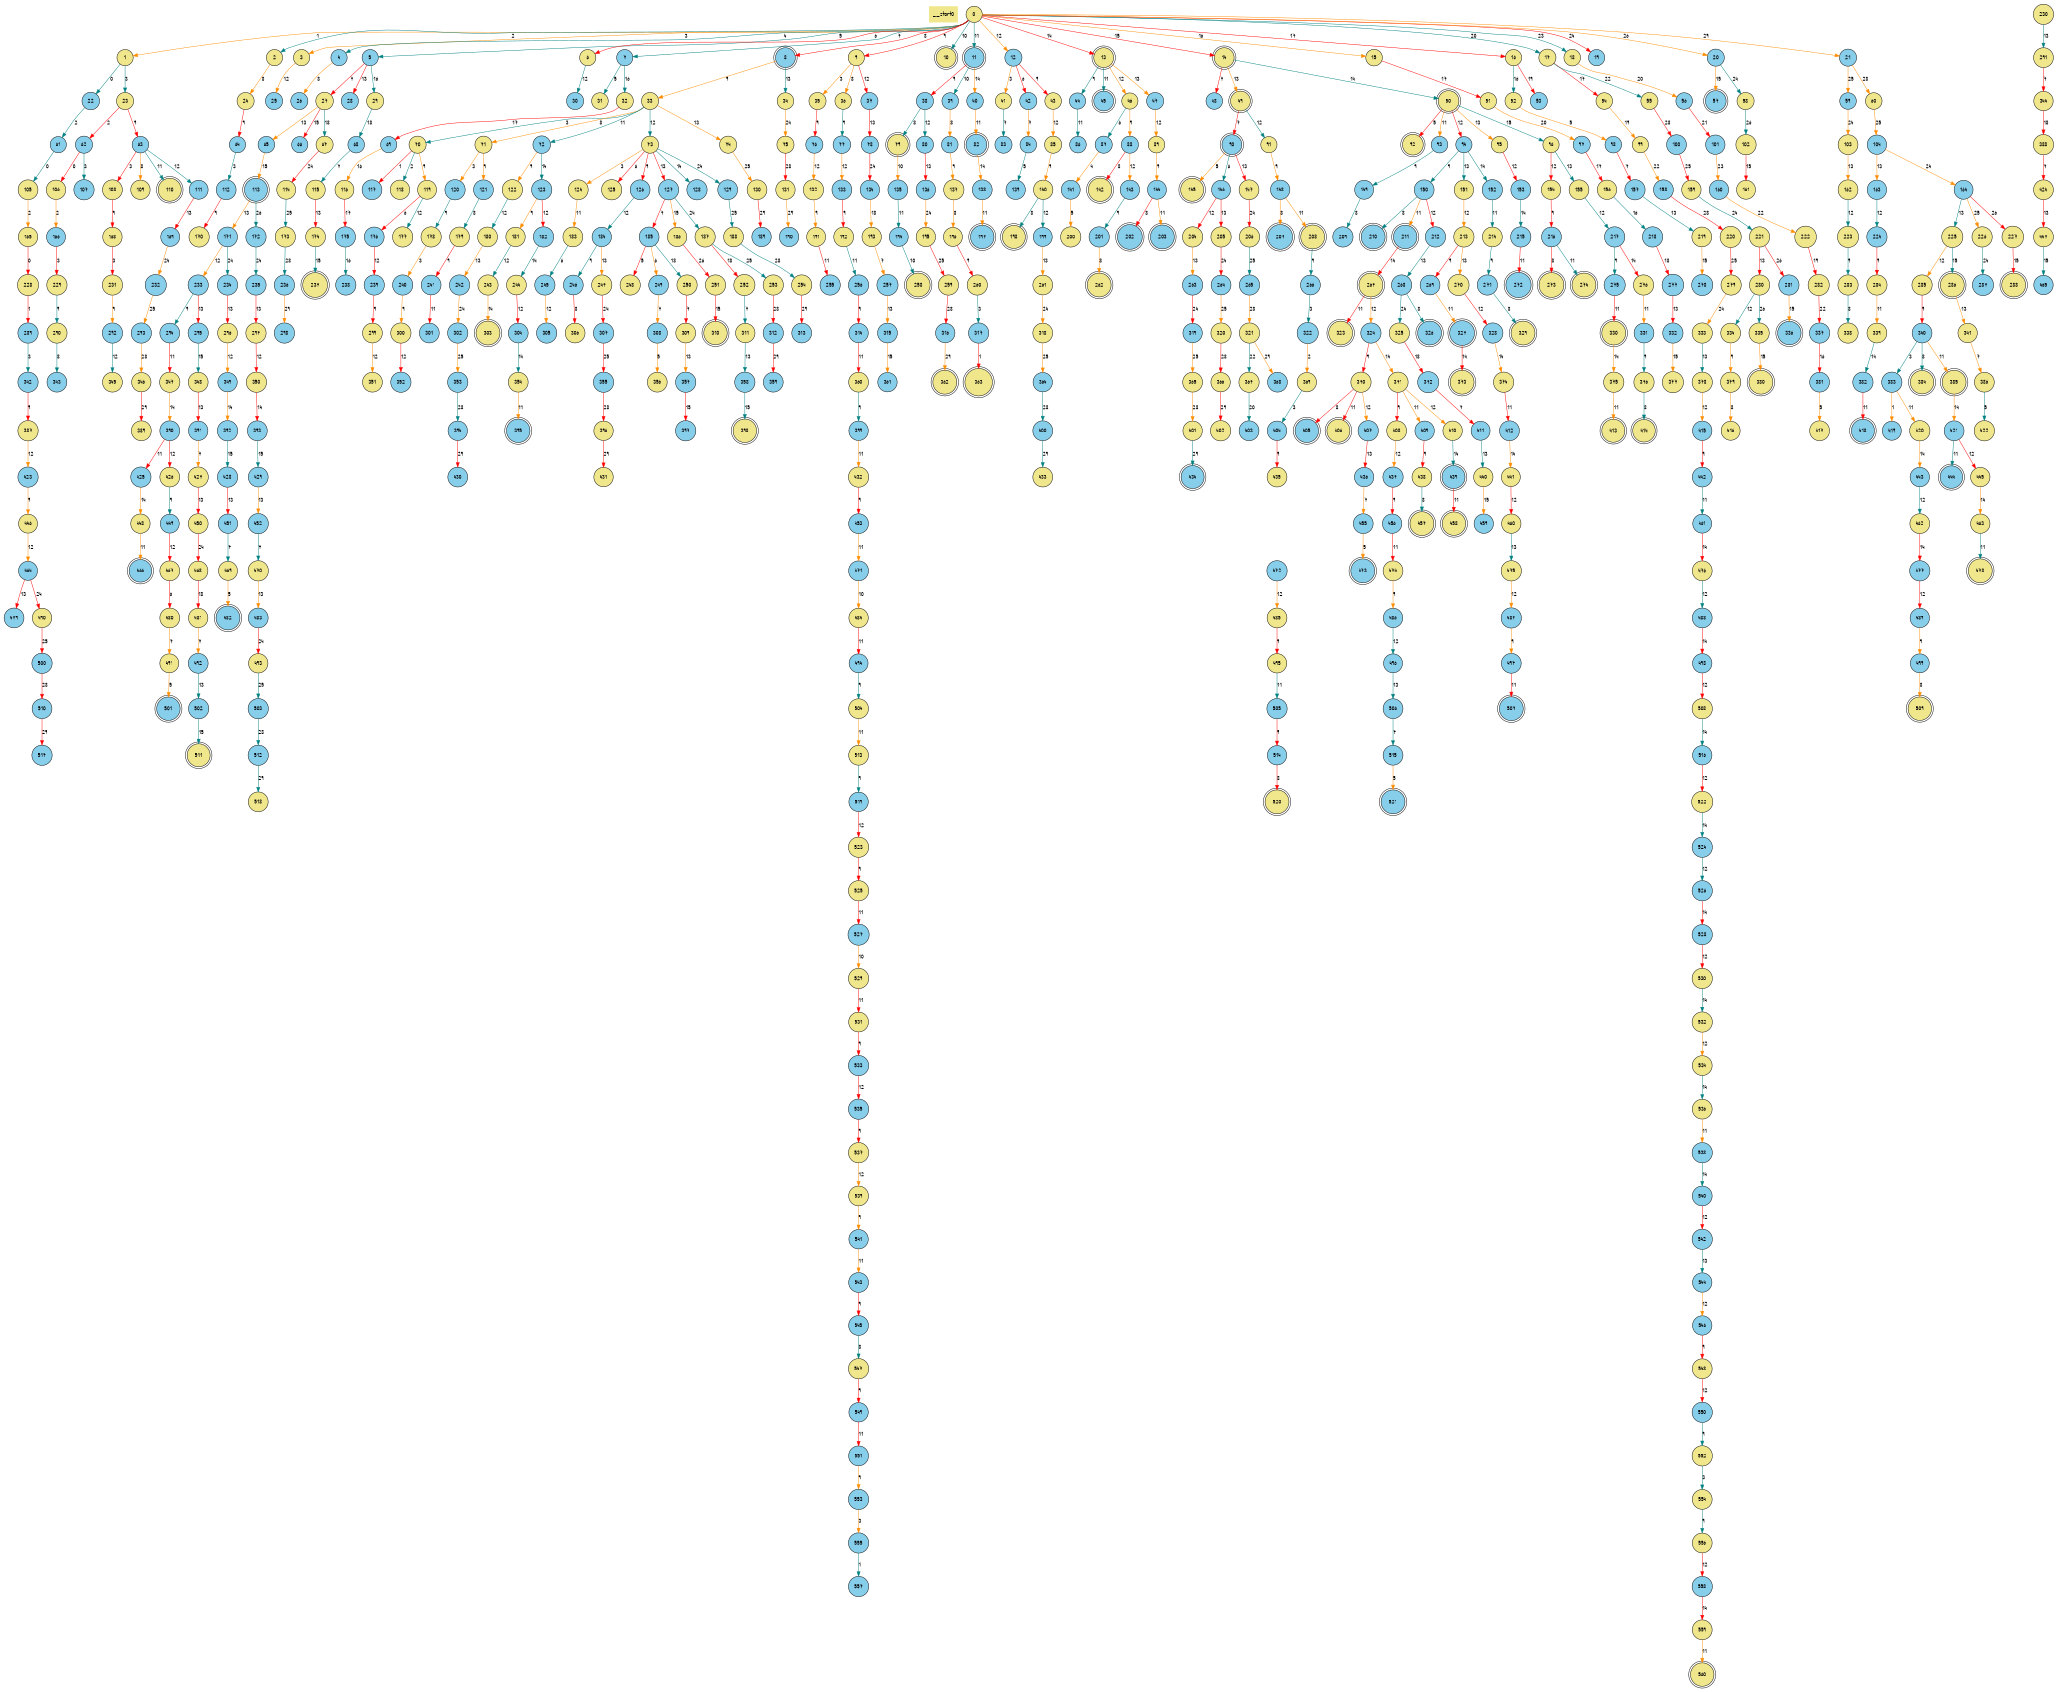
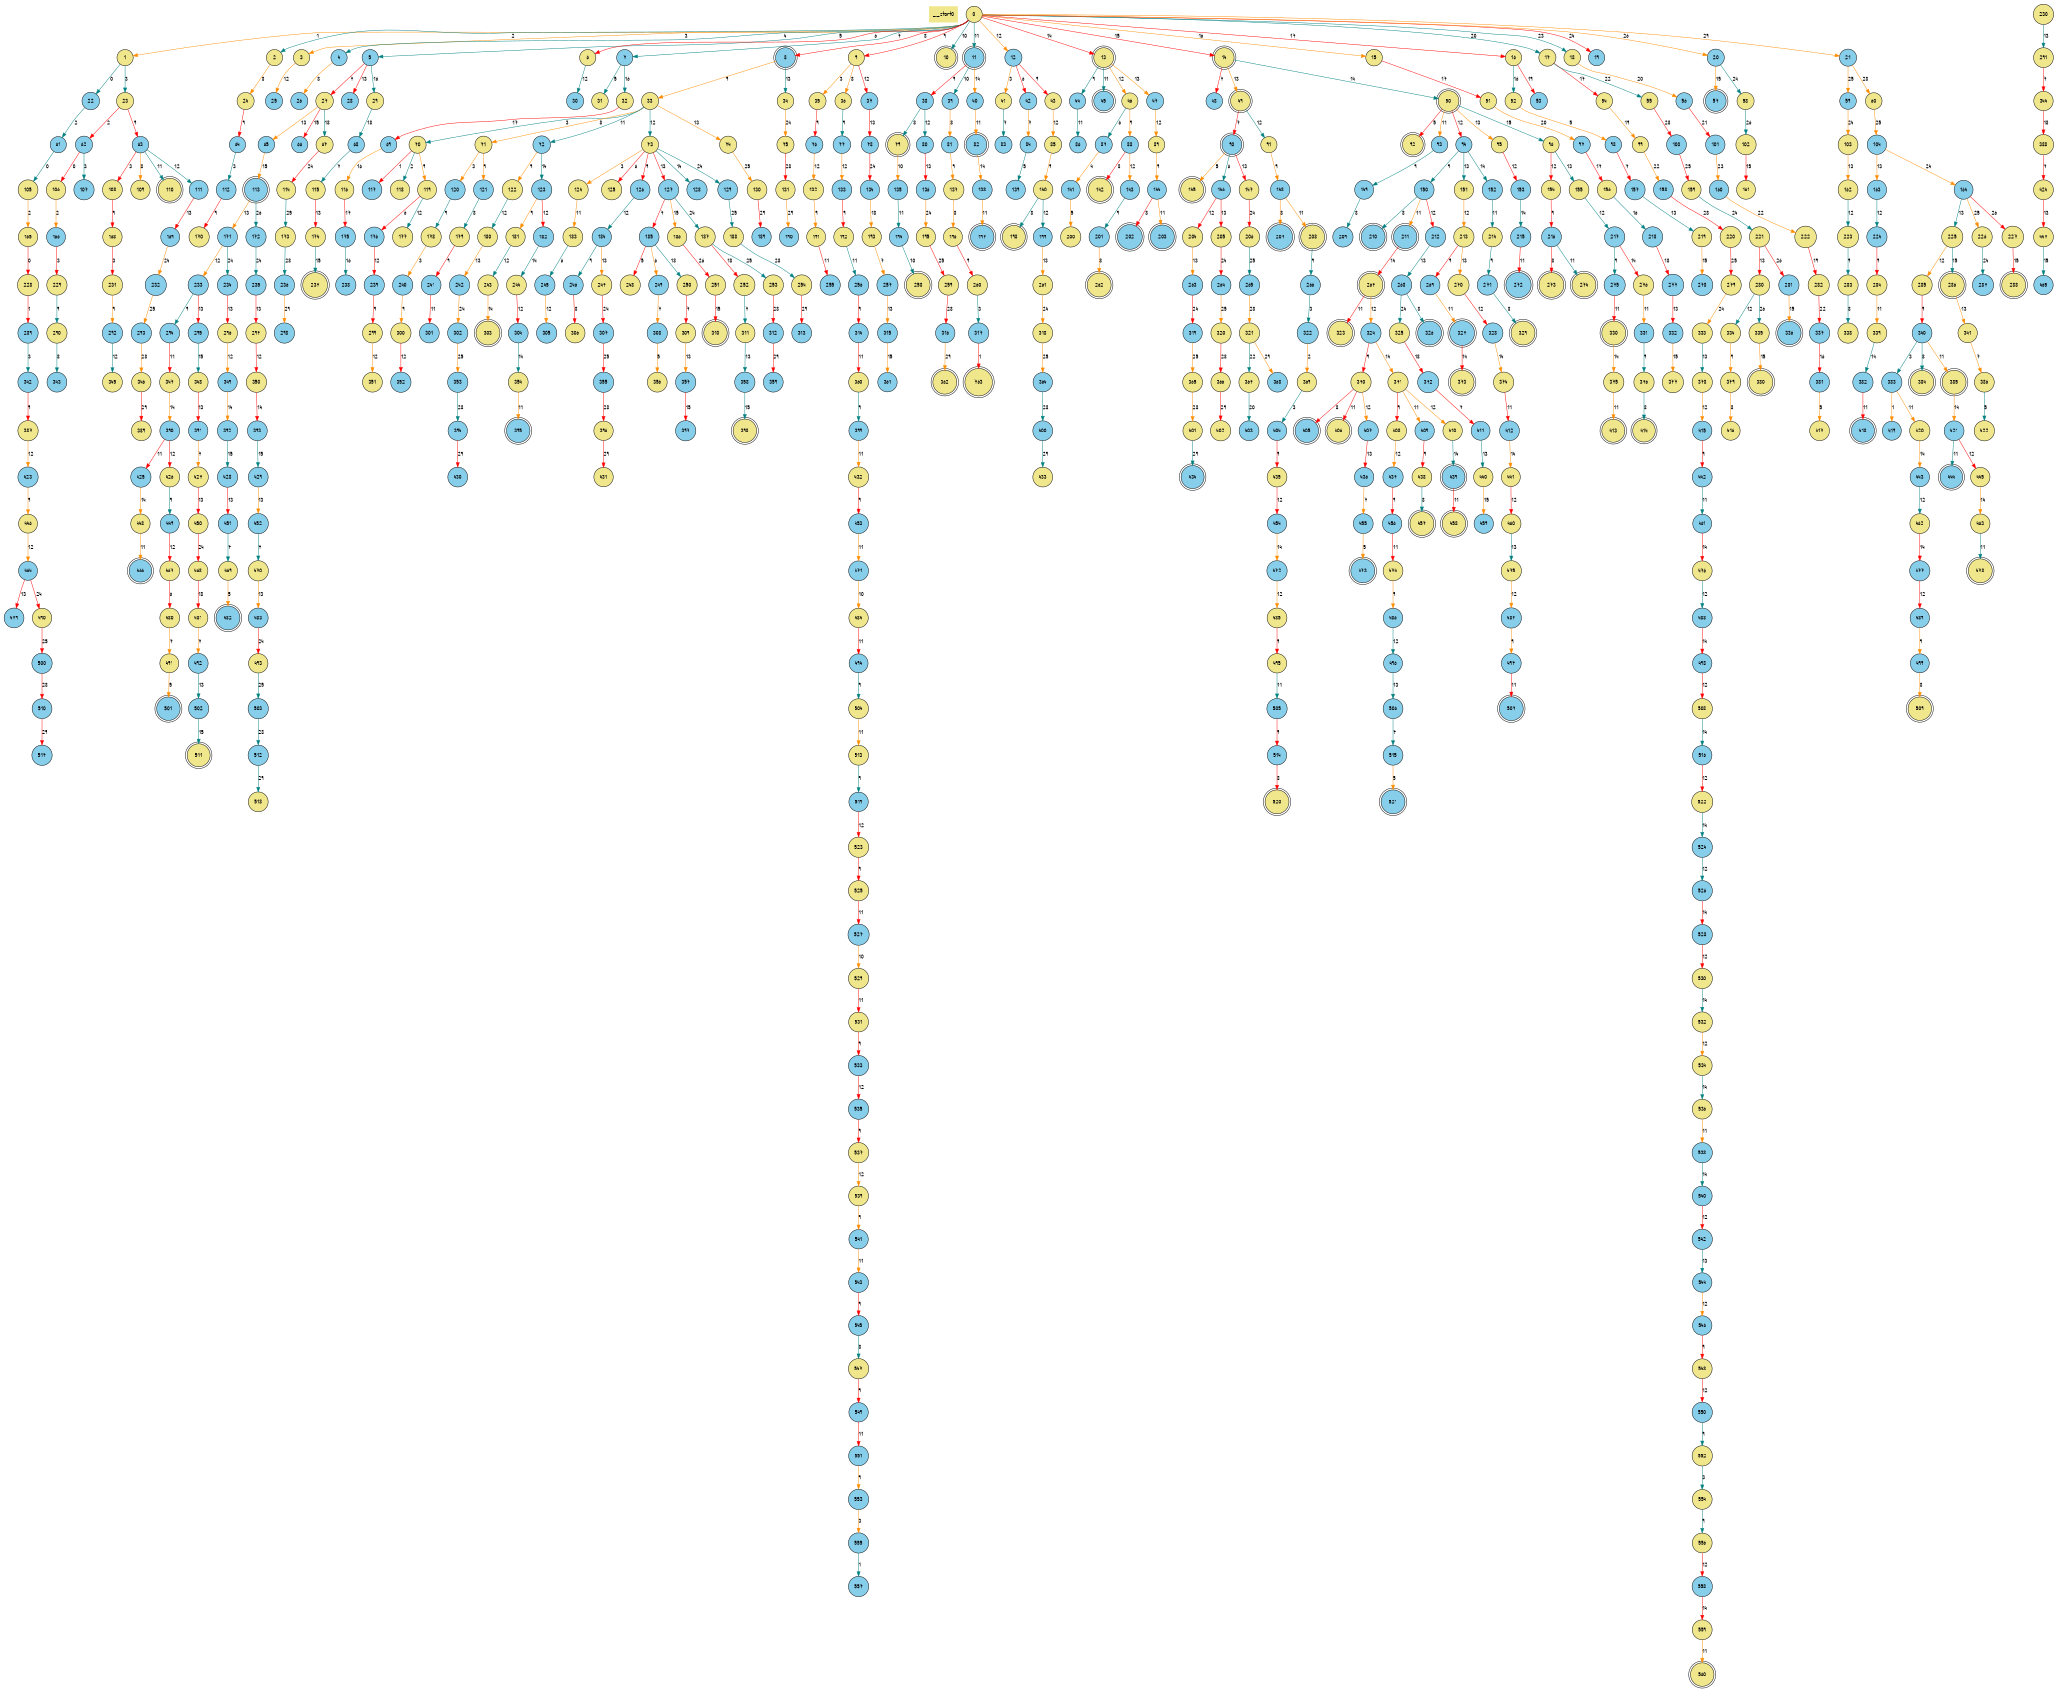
(979, 382) -> (979, 382)
none -> (1277, 524)
